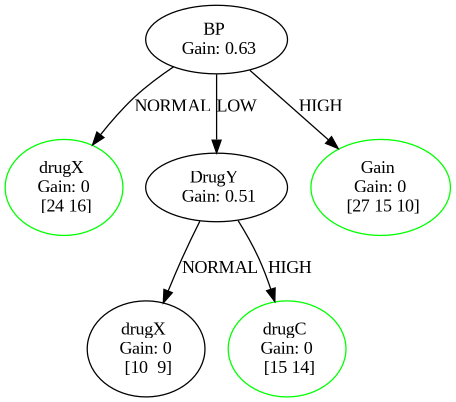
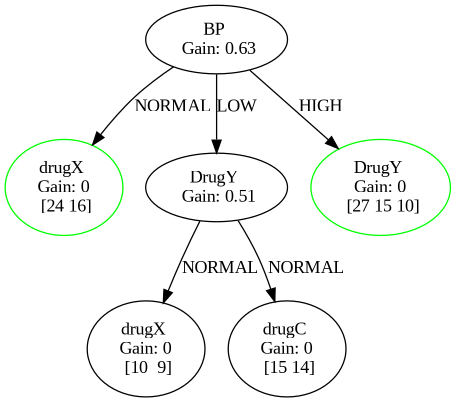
(381, 187) -> (381, 187)
(290, 268) -> (306, 268)
(287, 349) -> (287, 349)
